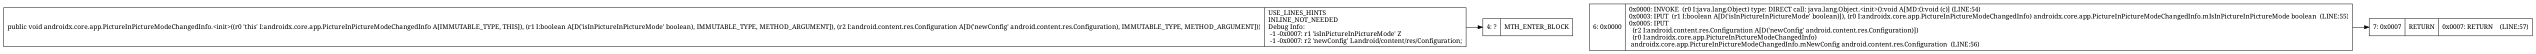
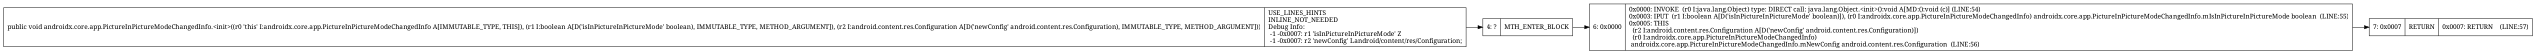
(1651, 23) -> (1651, 23)
none -> (1579, 27)
